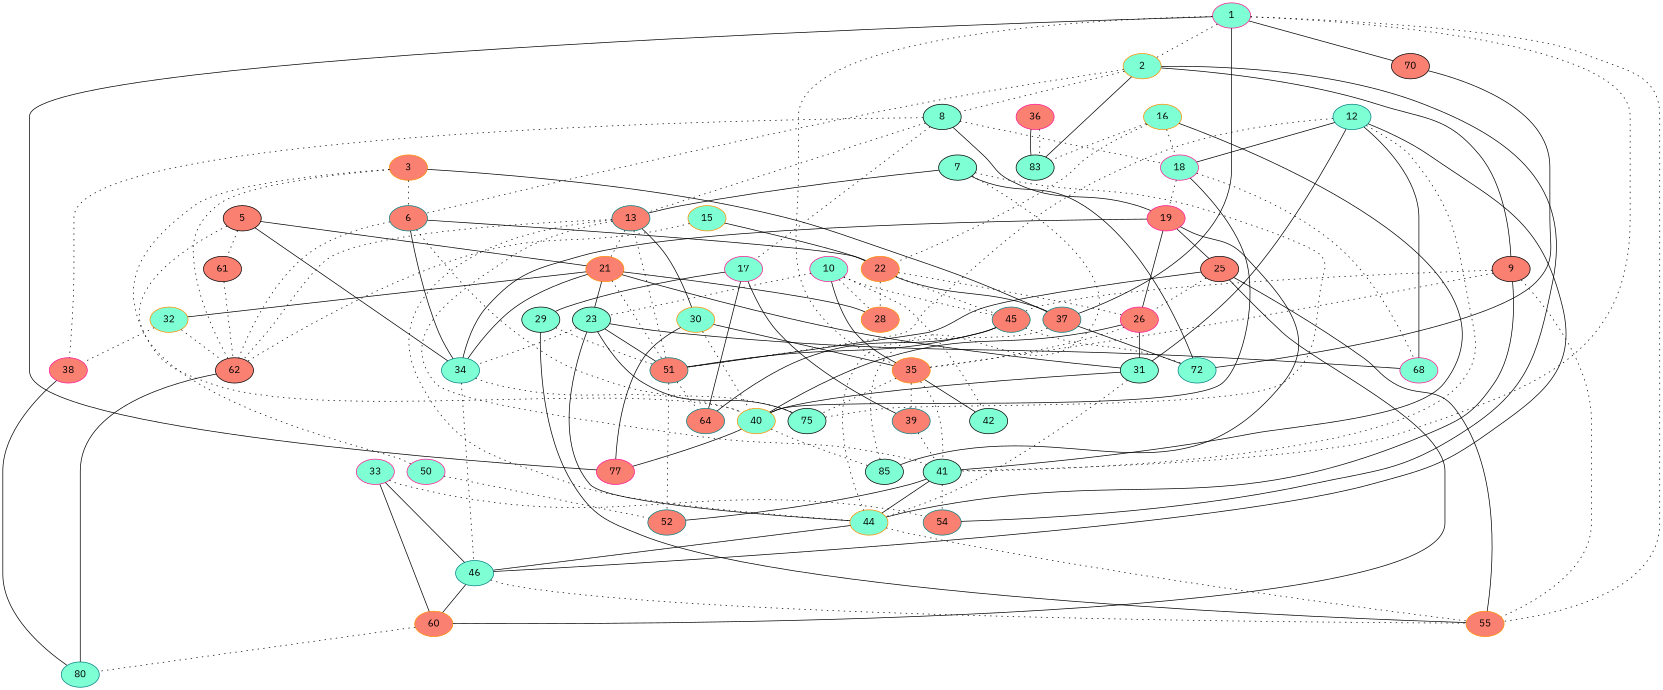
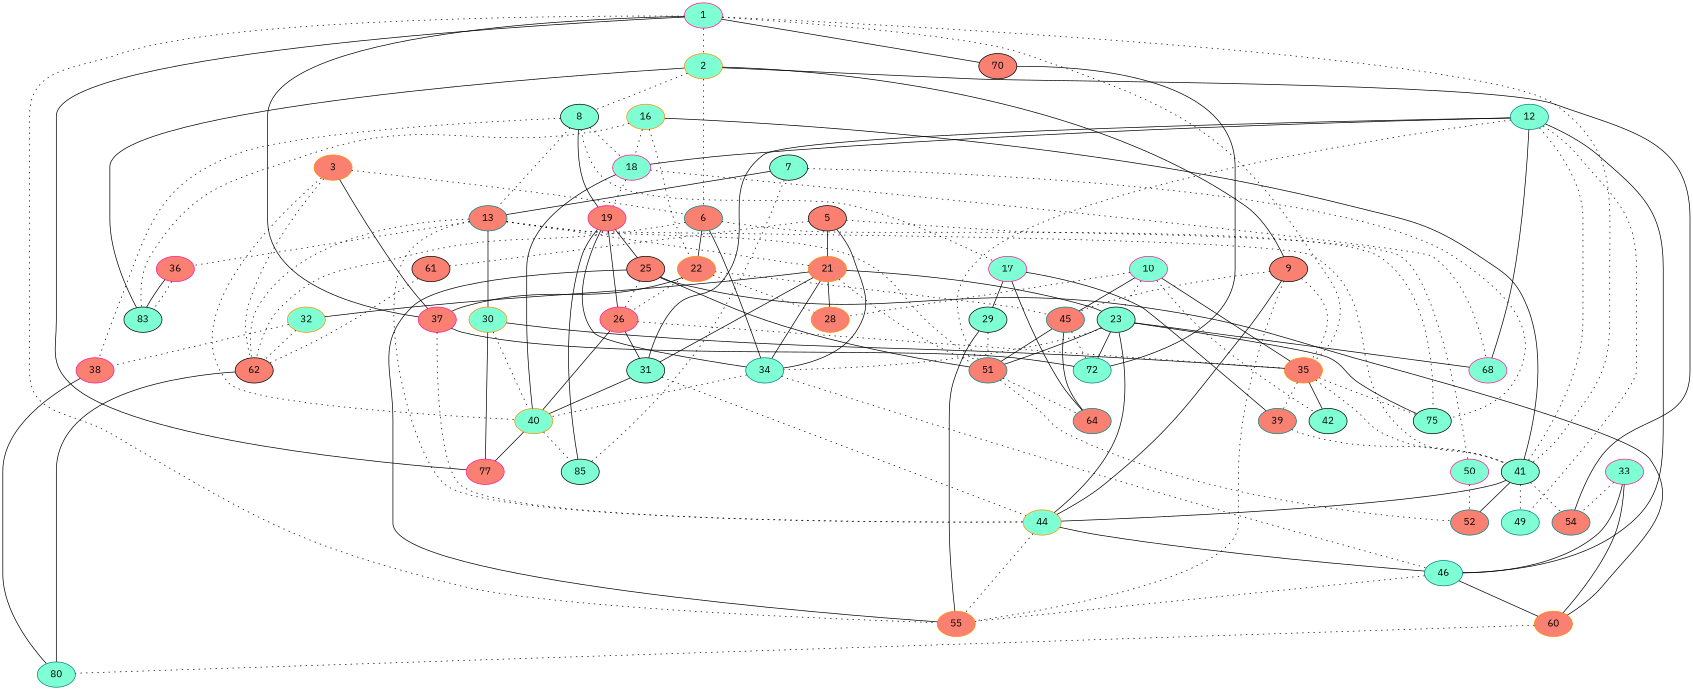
(707, 218) -> none
(1112, 229) -> (1104, 345)
none -> (325, 245)
(918, 298) -> (1104, 296)
(1062, 320) -> (437, 320)
none -> (1520, 522)
